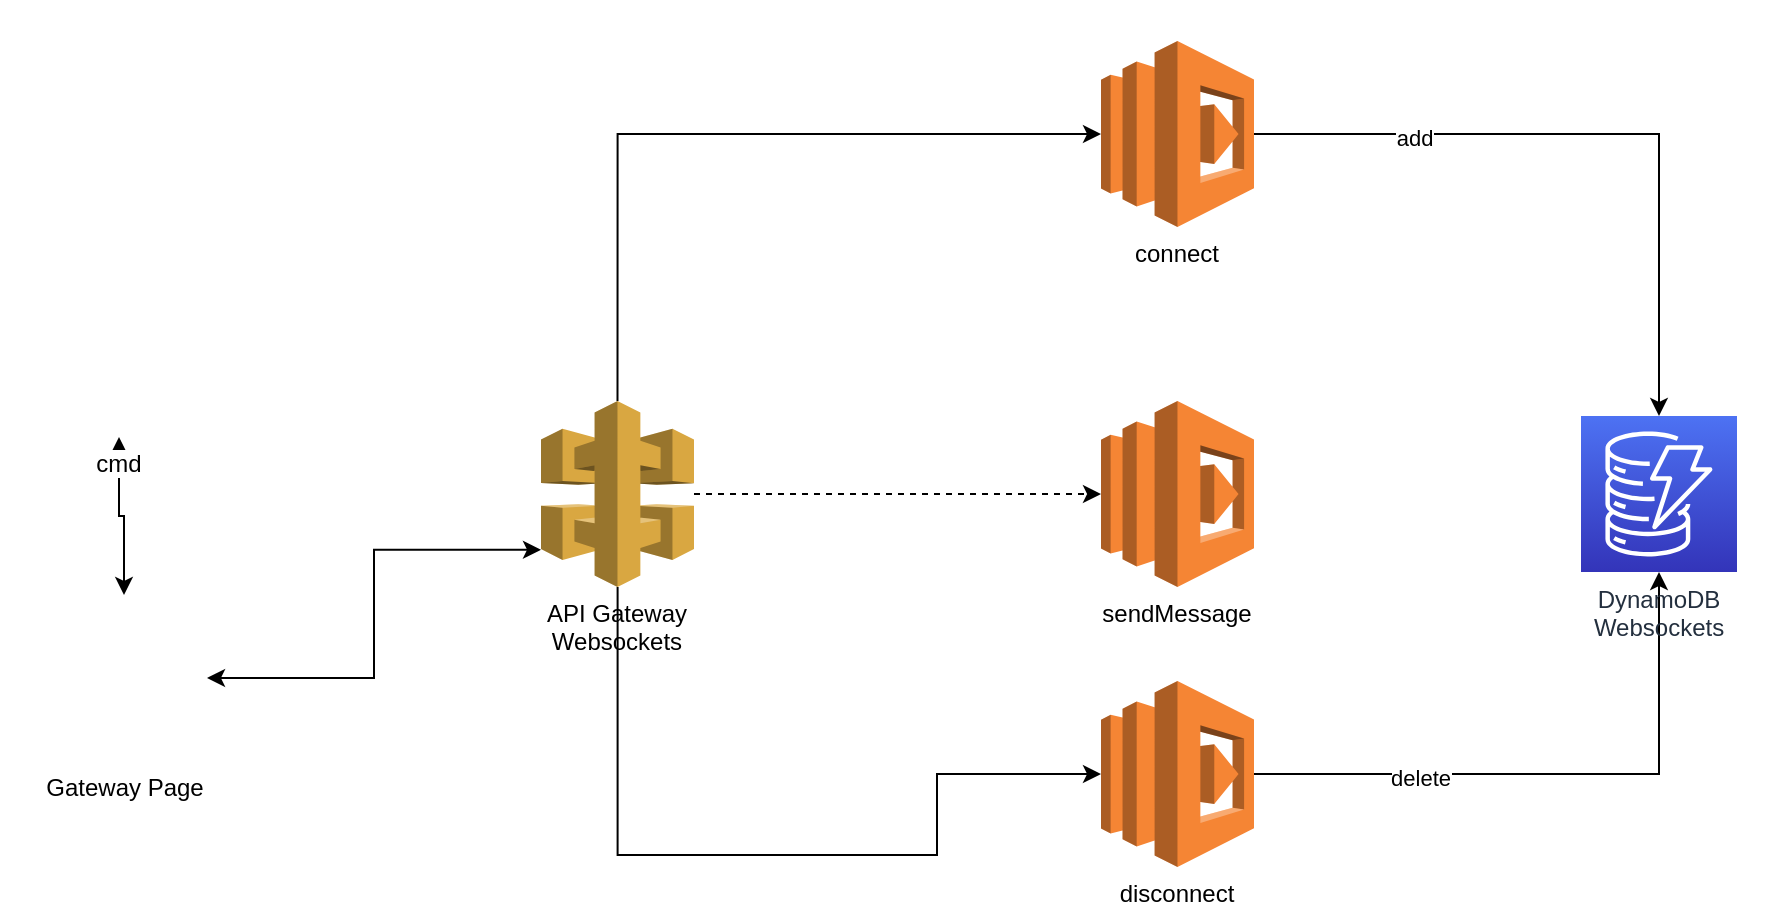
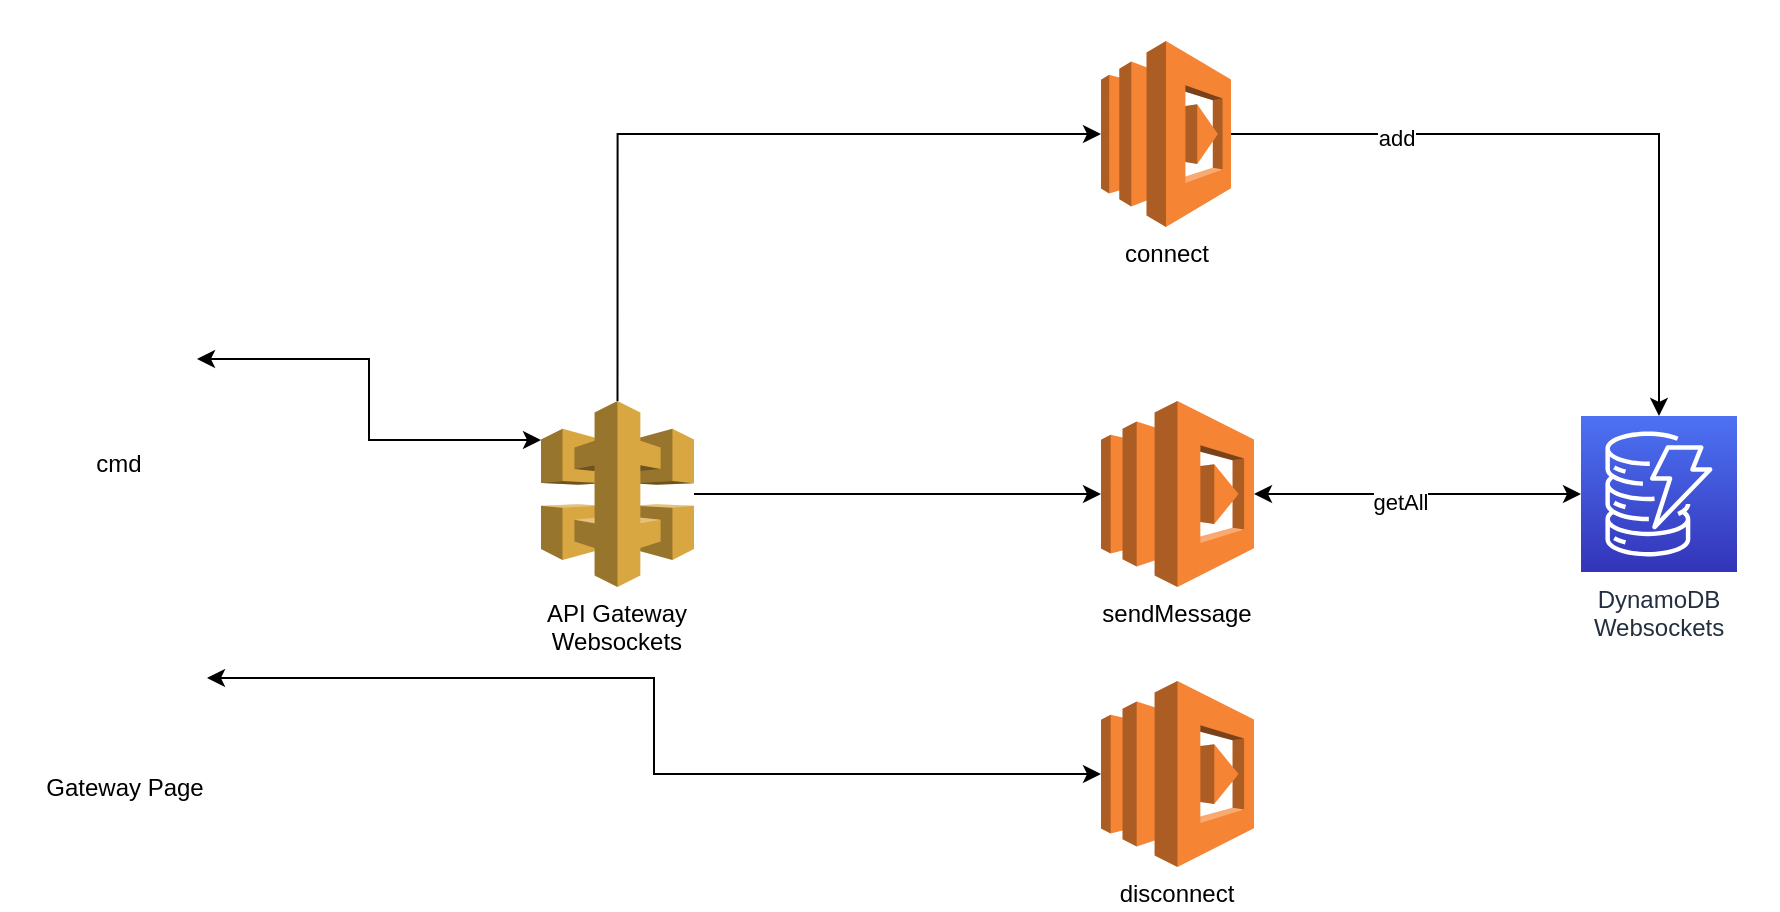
(1178, 134) -> (1166, 134)
(893, 494) -> (893, 494)
none -> (1483, 494)
(124, 526) -> (369, 399)
(385, 550) -> (654, 724)
(1551, 774) -> none
(682, 855) -> none
